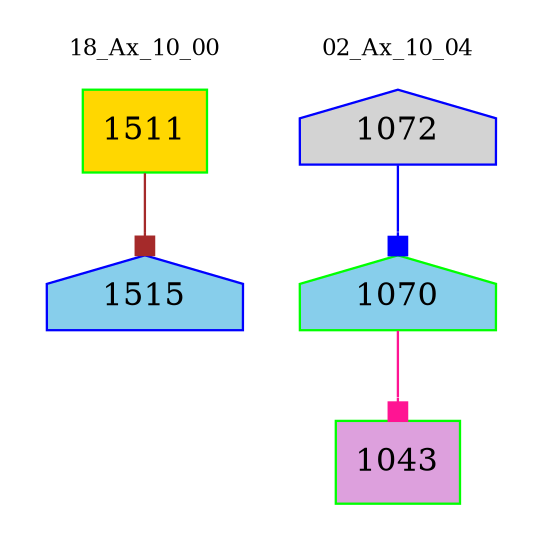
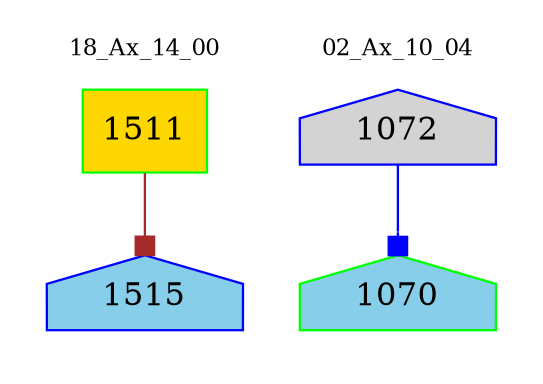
(145, 49) -> (145, 49)
(398, 462) -> none
